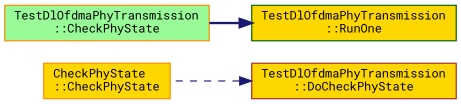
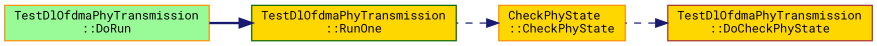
(107, 23) -> (107, 23)
none -> (472, 23)
